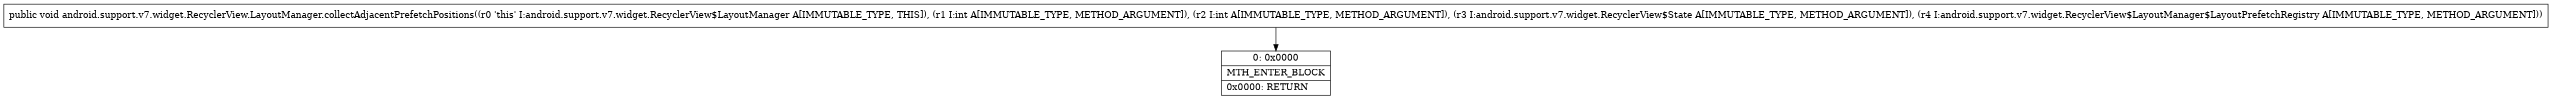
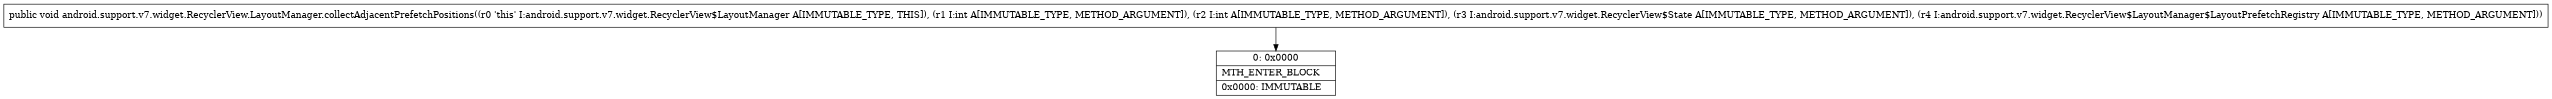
(1272, 88) -> (1276, 88)
